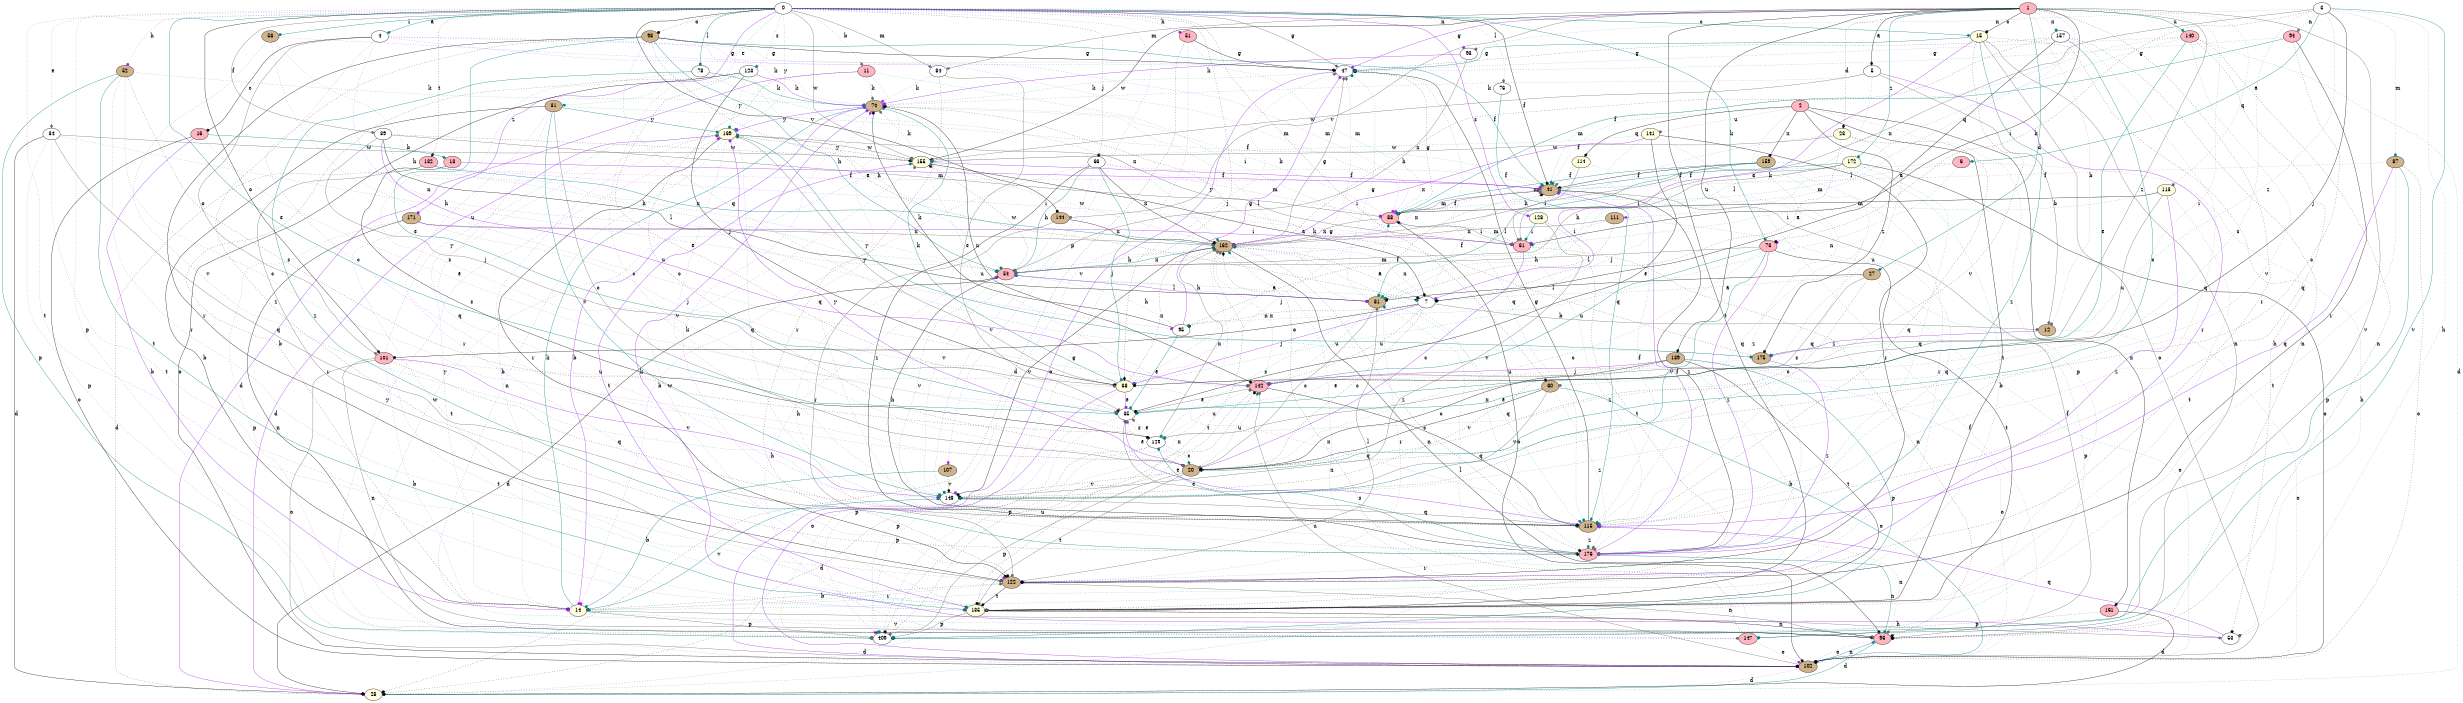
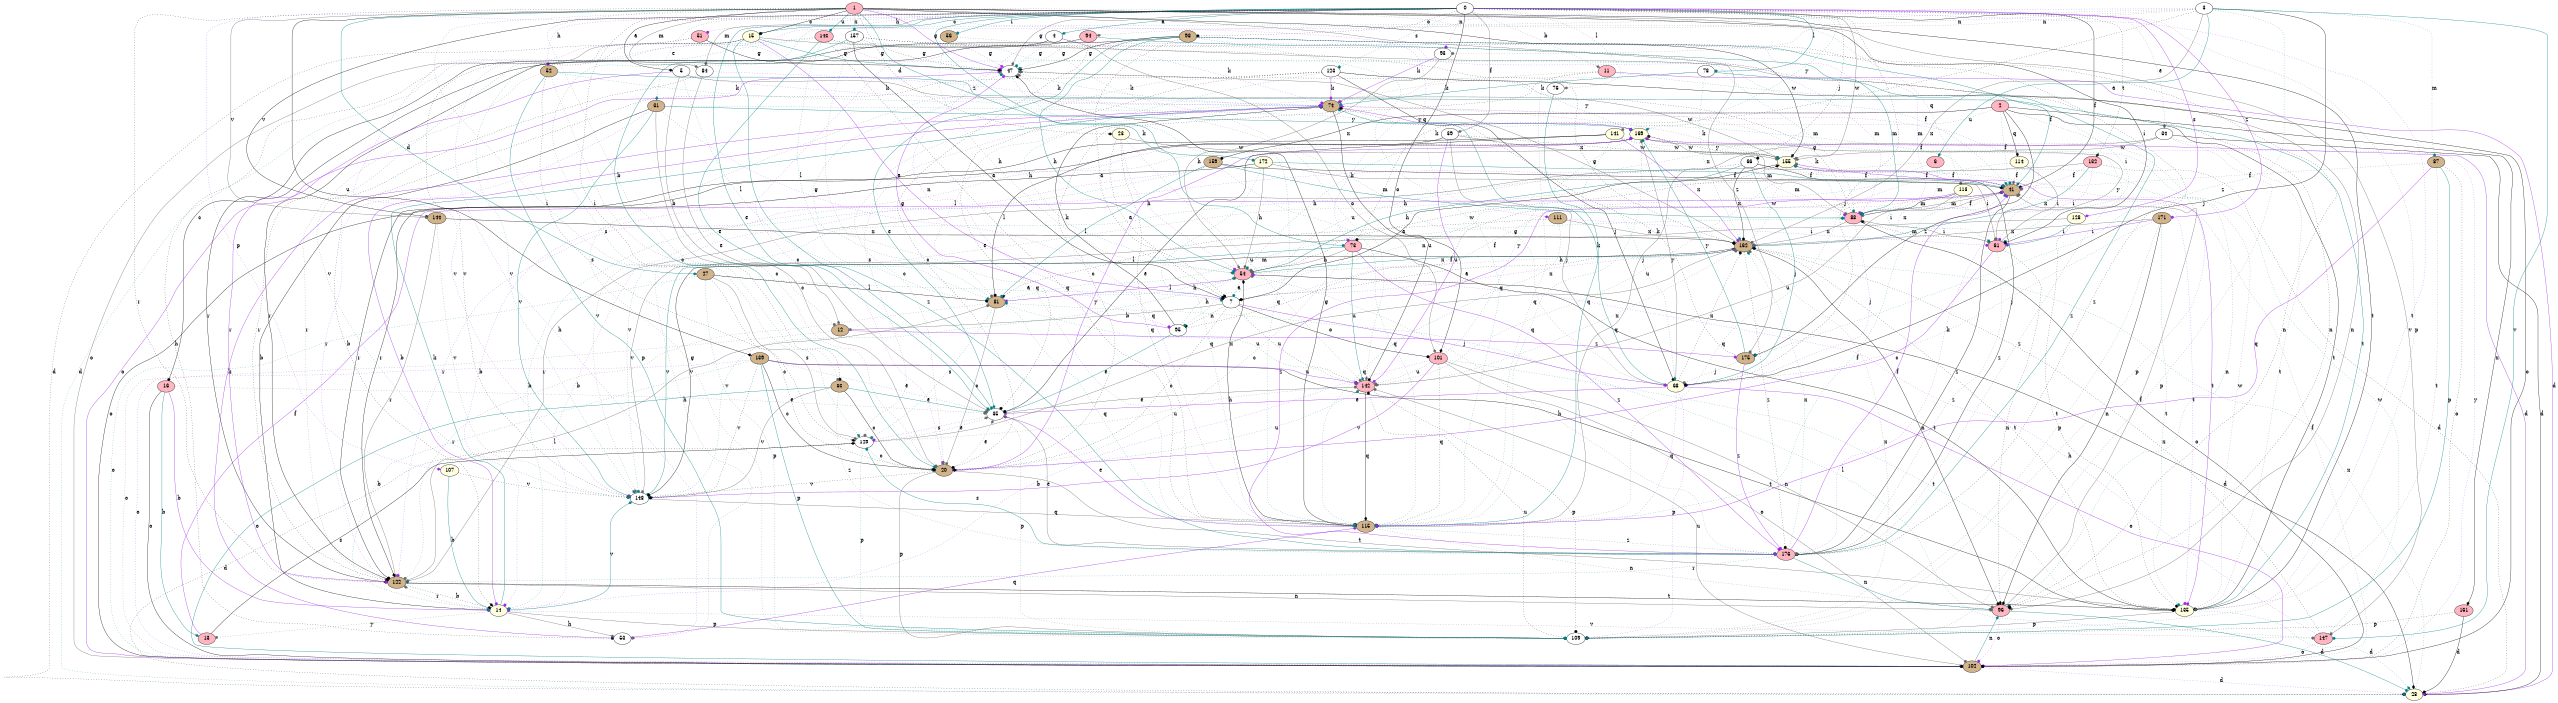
(1086, 335) -> (1465, 215)
(441, 336) -> (354, 625)
(948, 470) -> (450, 470)
(1428, 615) -> none
(882, 639) -> (1576, 639)
